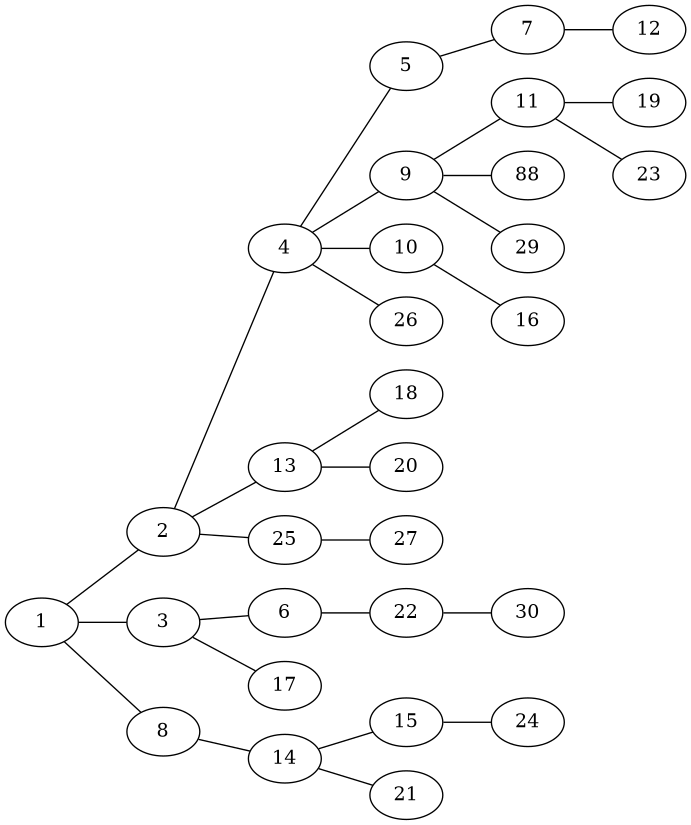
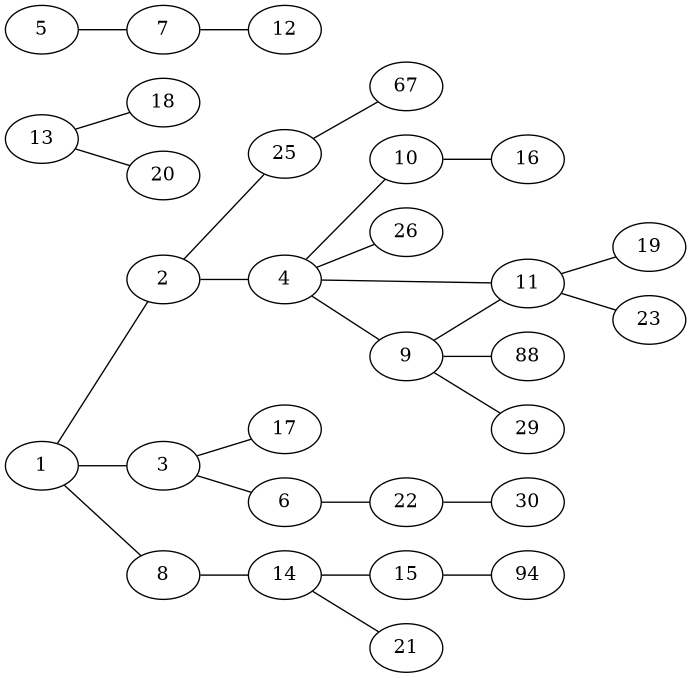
(346, 157) -> (406, 281)
(224, 499) -> none
(406, 540) -> (406, 86)
(528, 722) -> (528, 575)
